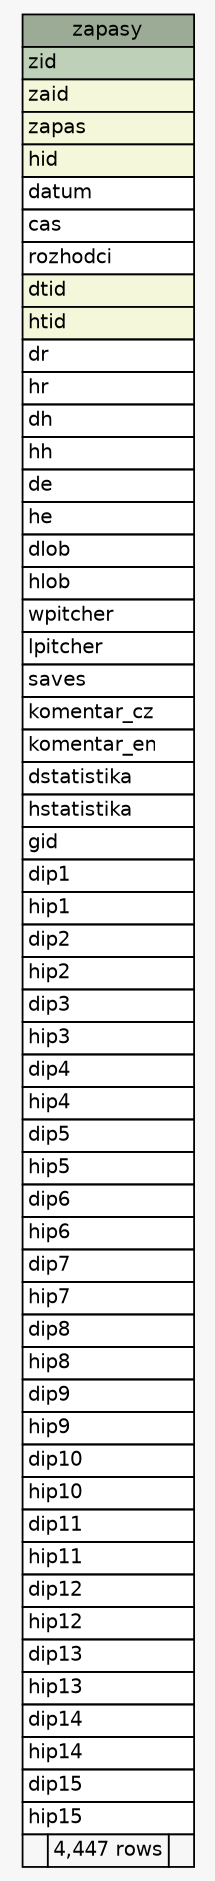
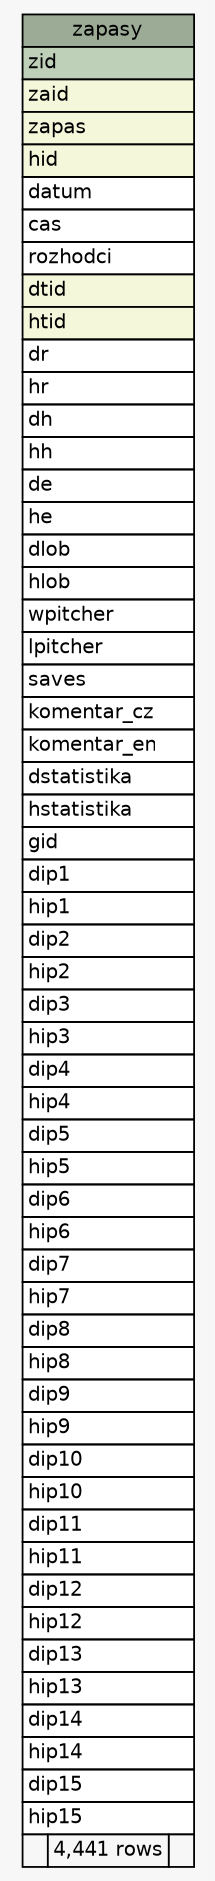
(108, 1850) -> (108, 1850)
